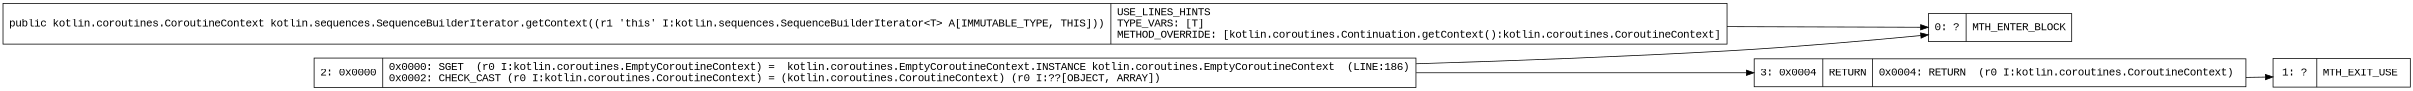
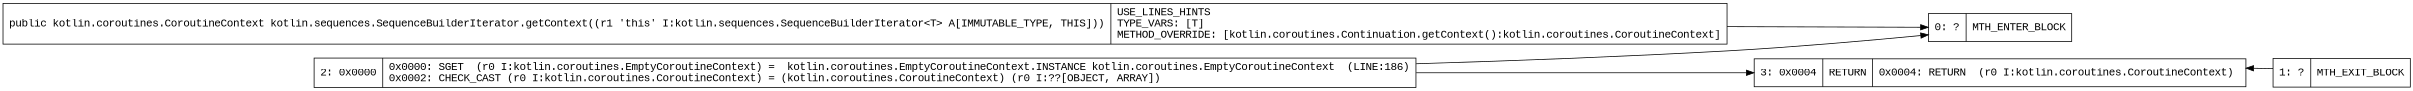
(2361, 72) -> (2361, 72)
(2256, 77) -> (2263, 68)
